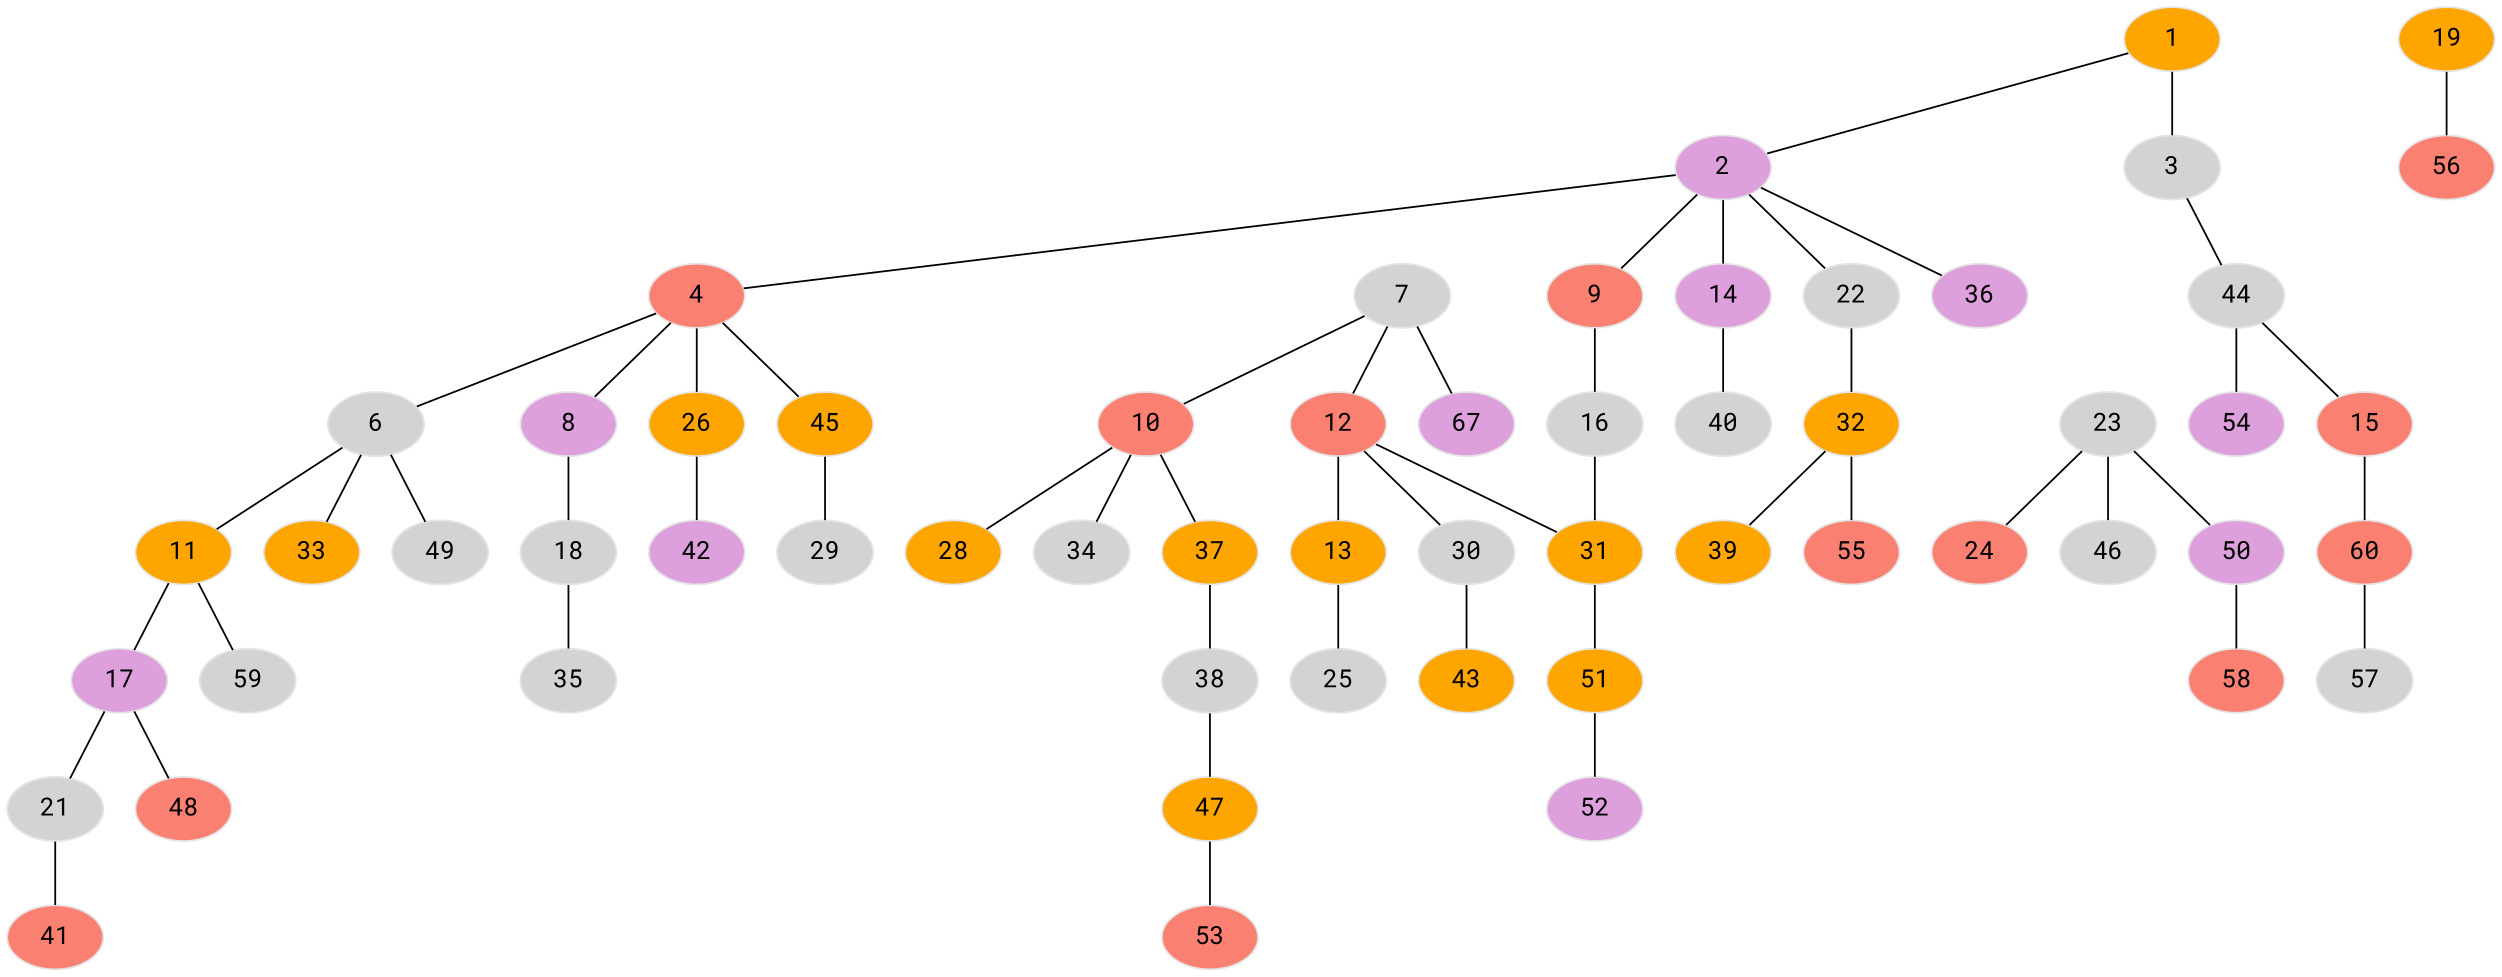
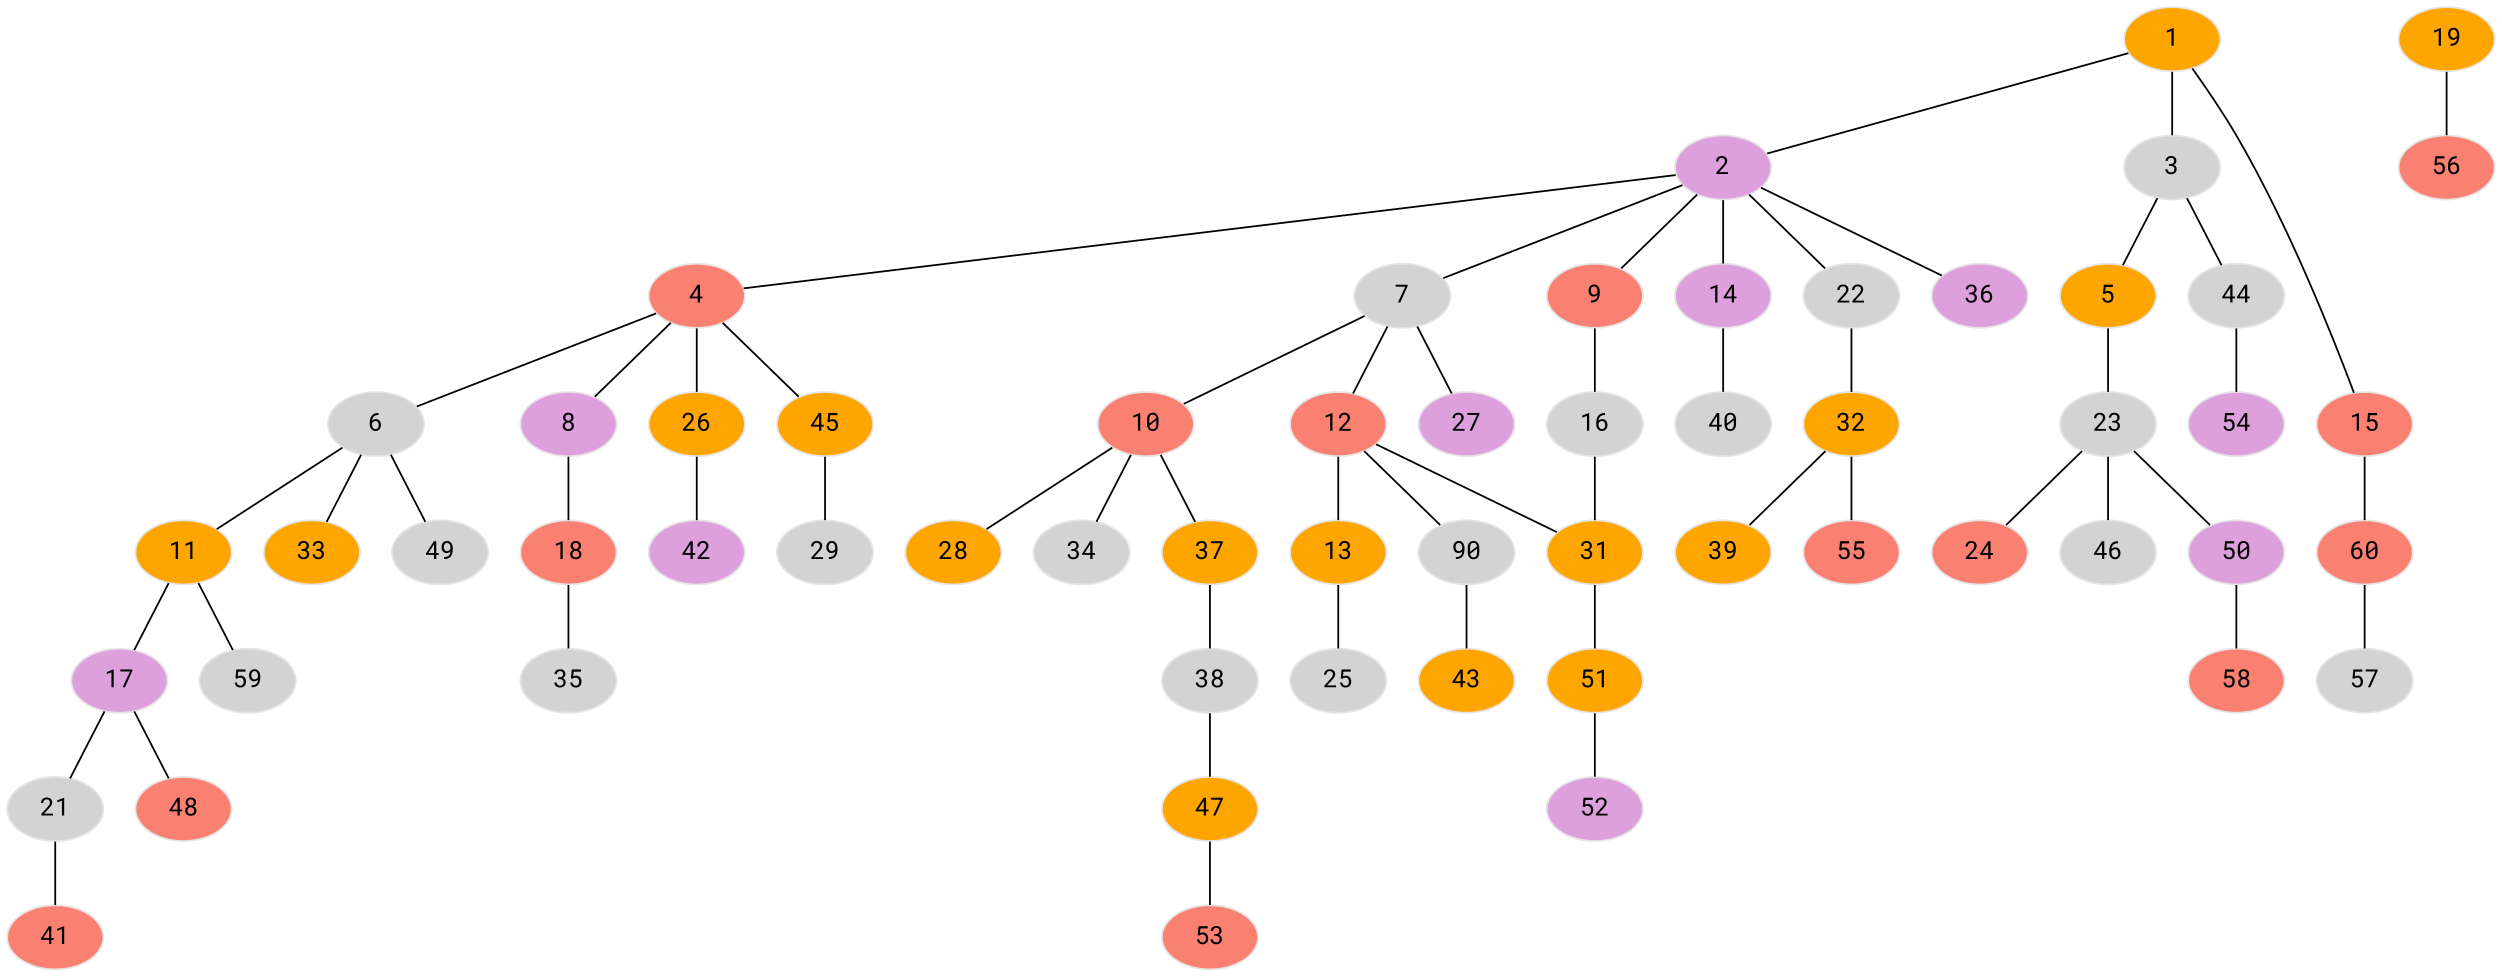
none -> (1563, 232)
none -> (2108, 296)
(2300, 360) -> (2283, 225)
(1467, 424) -> (1467, 424)
(568, 552) -> (568, 552)
(1467, 552) -> (1467, 552)
